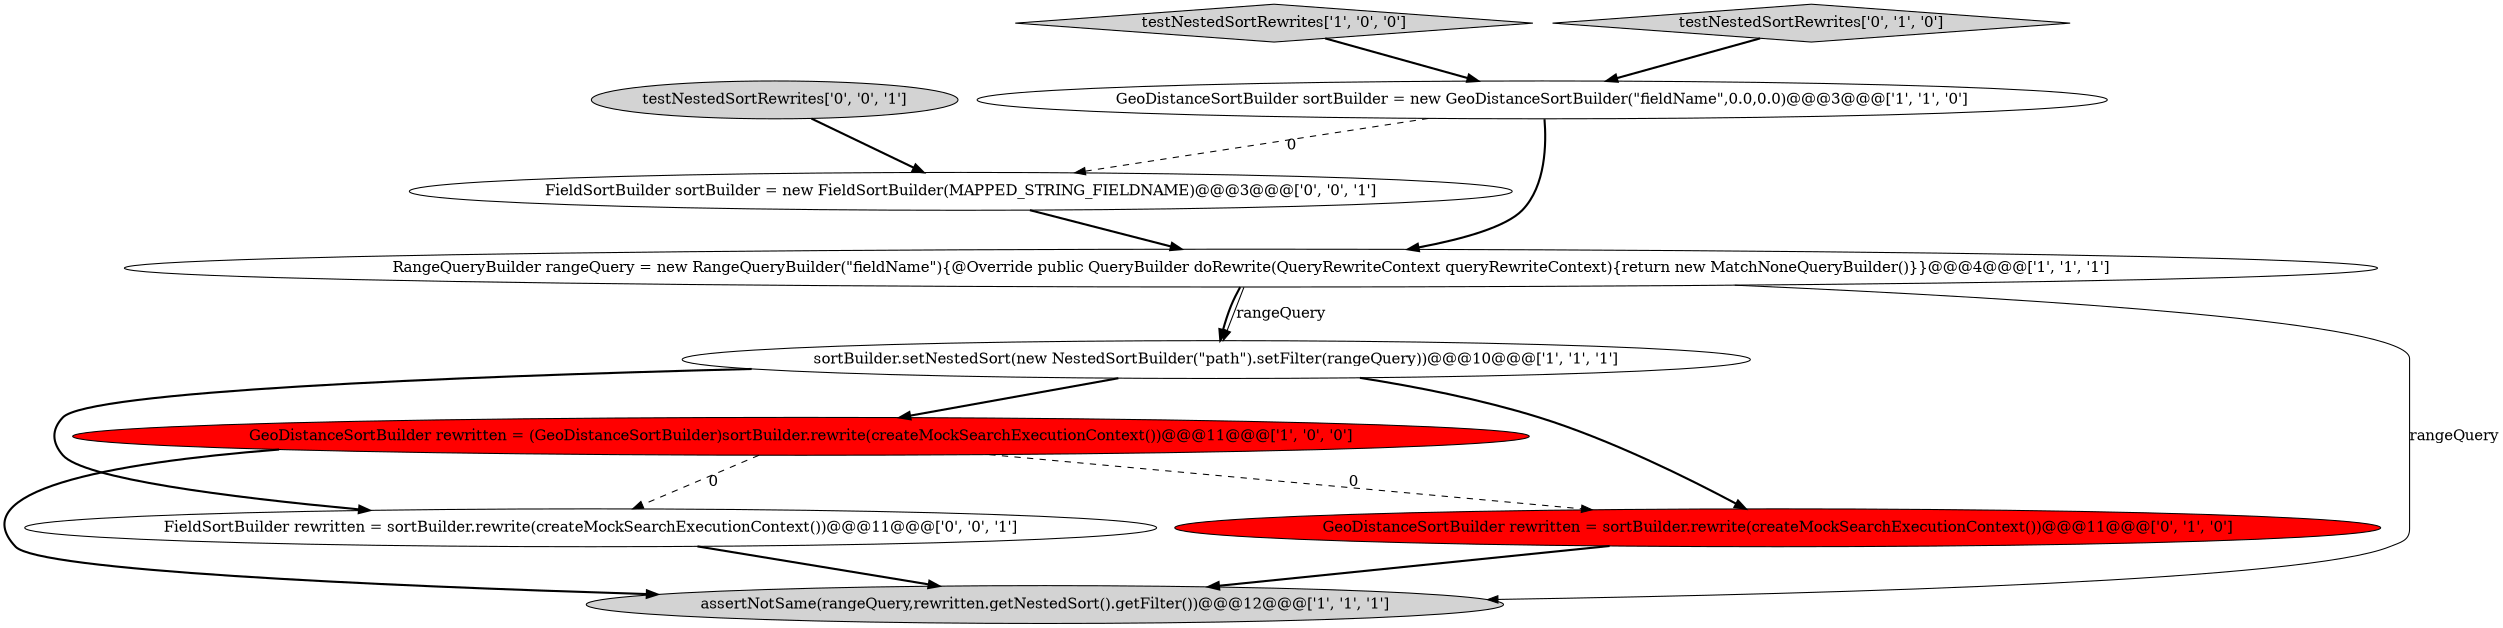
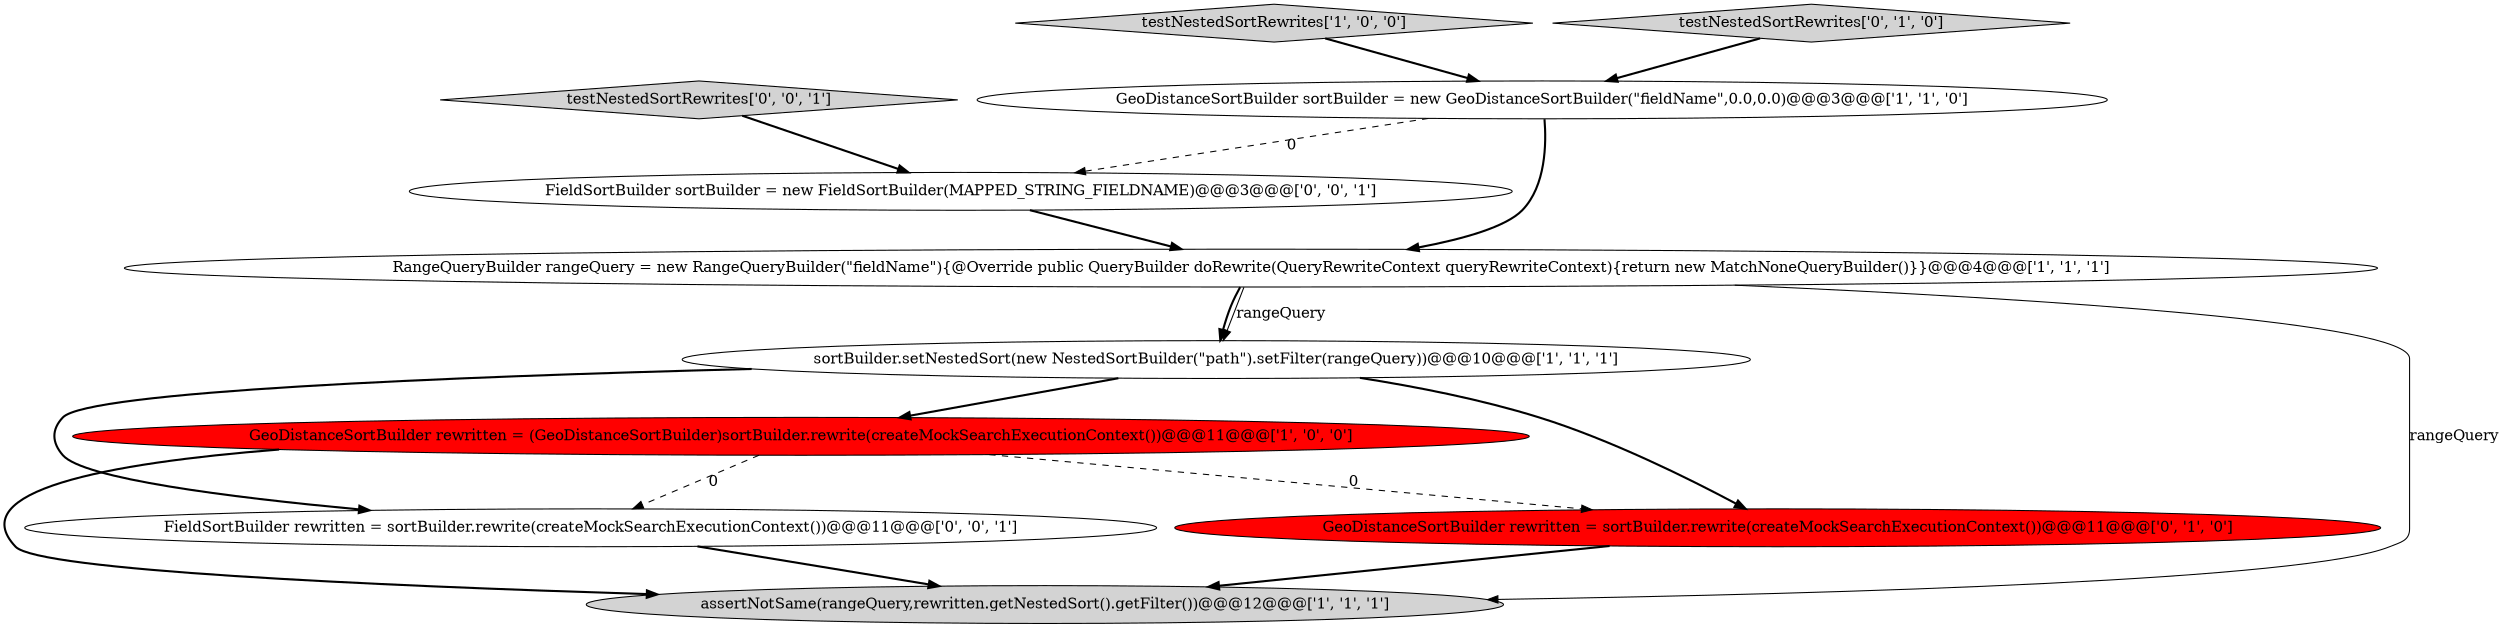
(775, 100) -> (699, 100)
